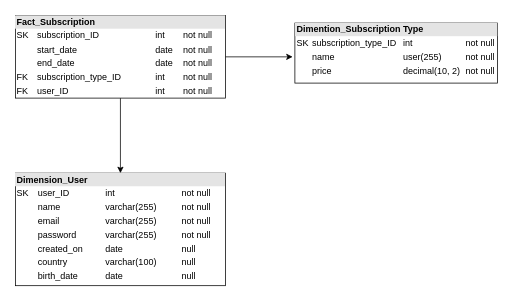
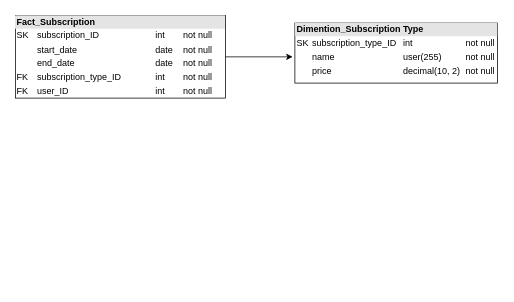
(120, 133) -> none
(120, 229) -> none
